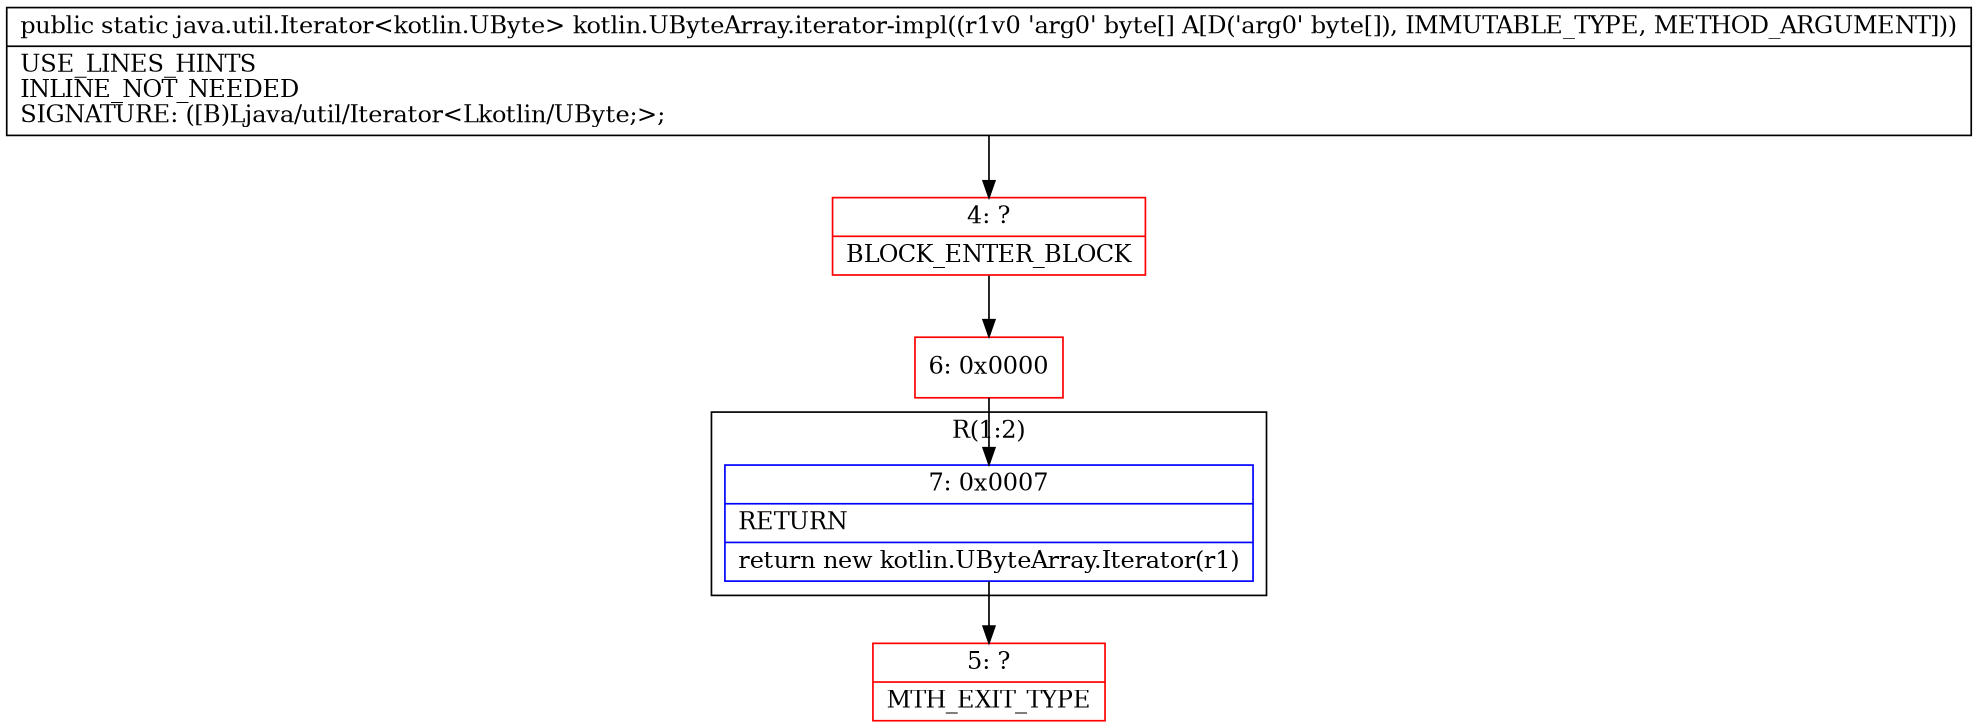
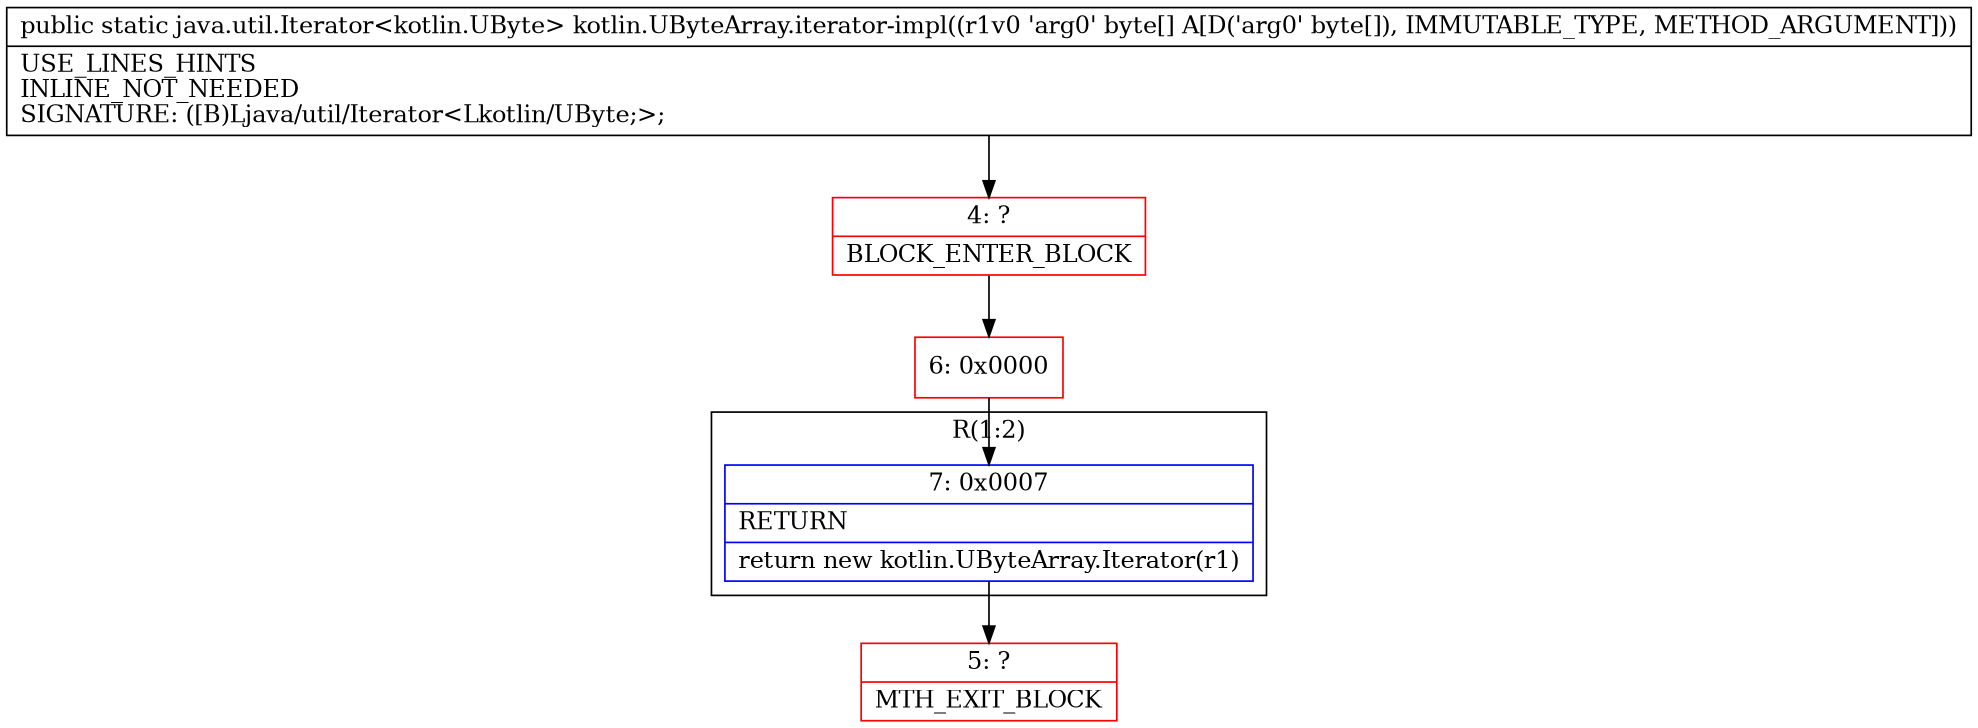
(989, 701) -> (989, 701)
